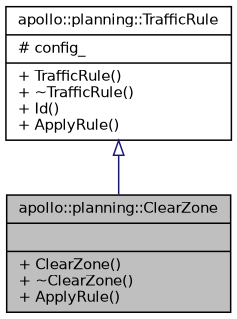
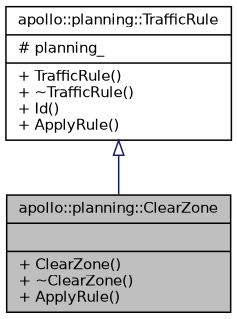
(52, 48) -> (62, 48)
